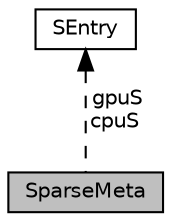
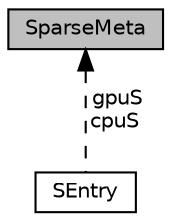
(86, 121) -> (86, 121)
